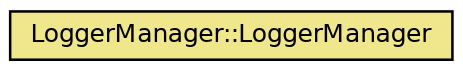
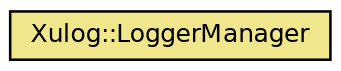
(231, 36) -> (170, 36)
